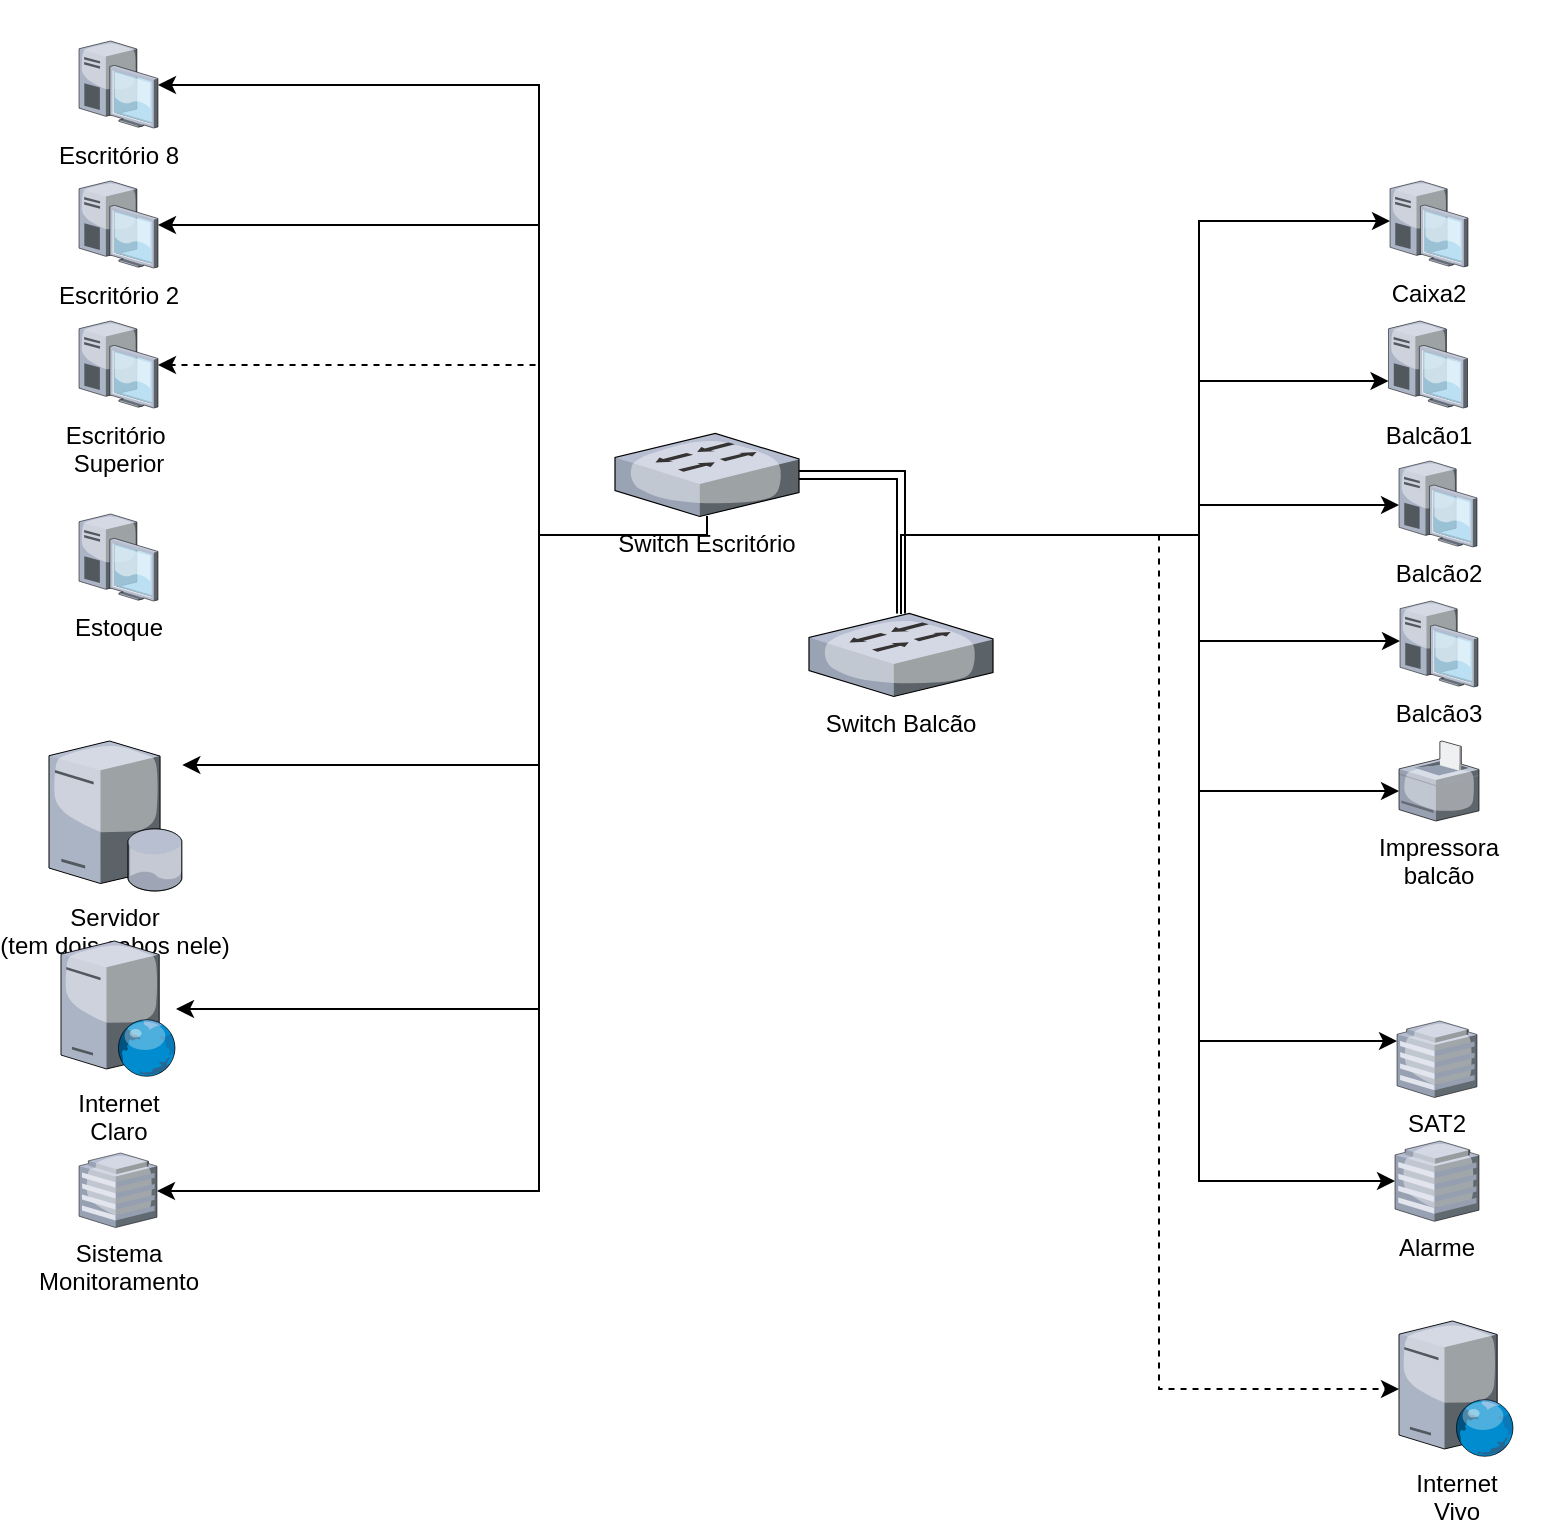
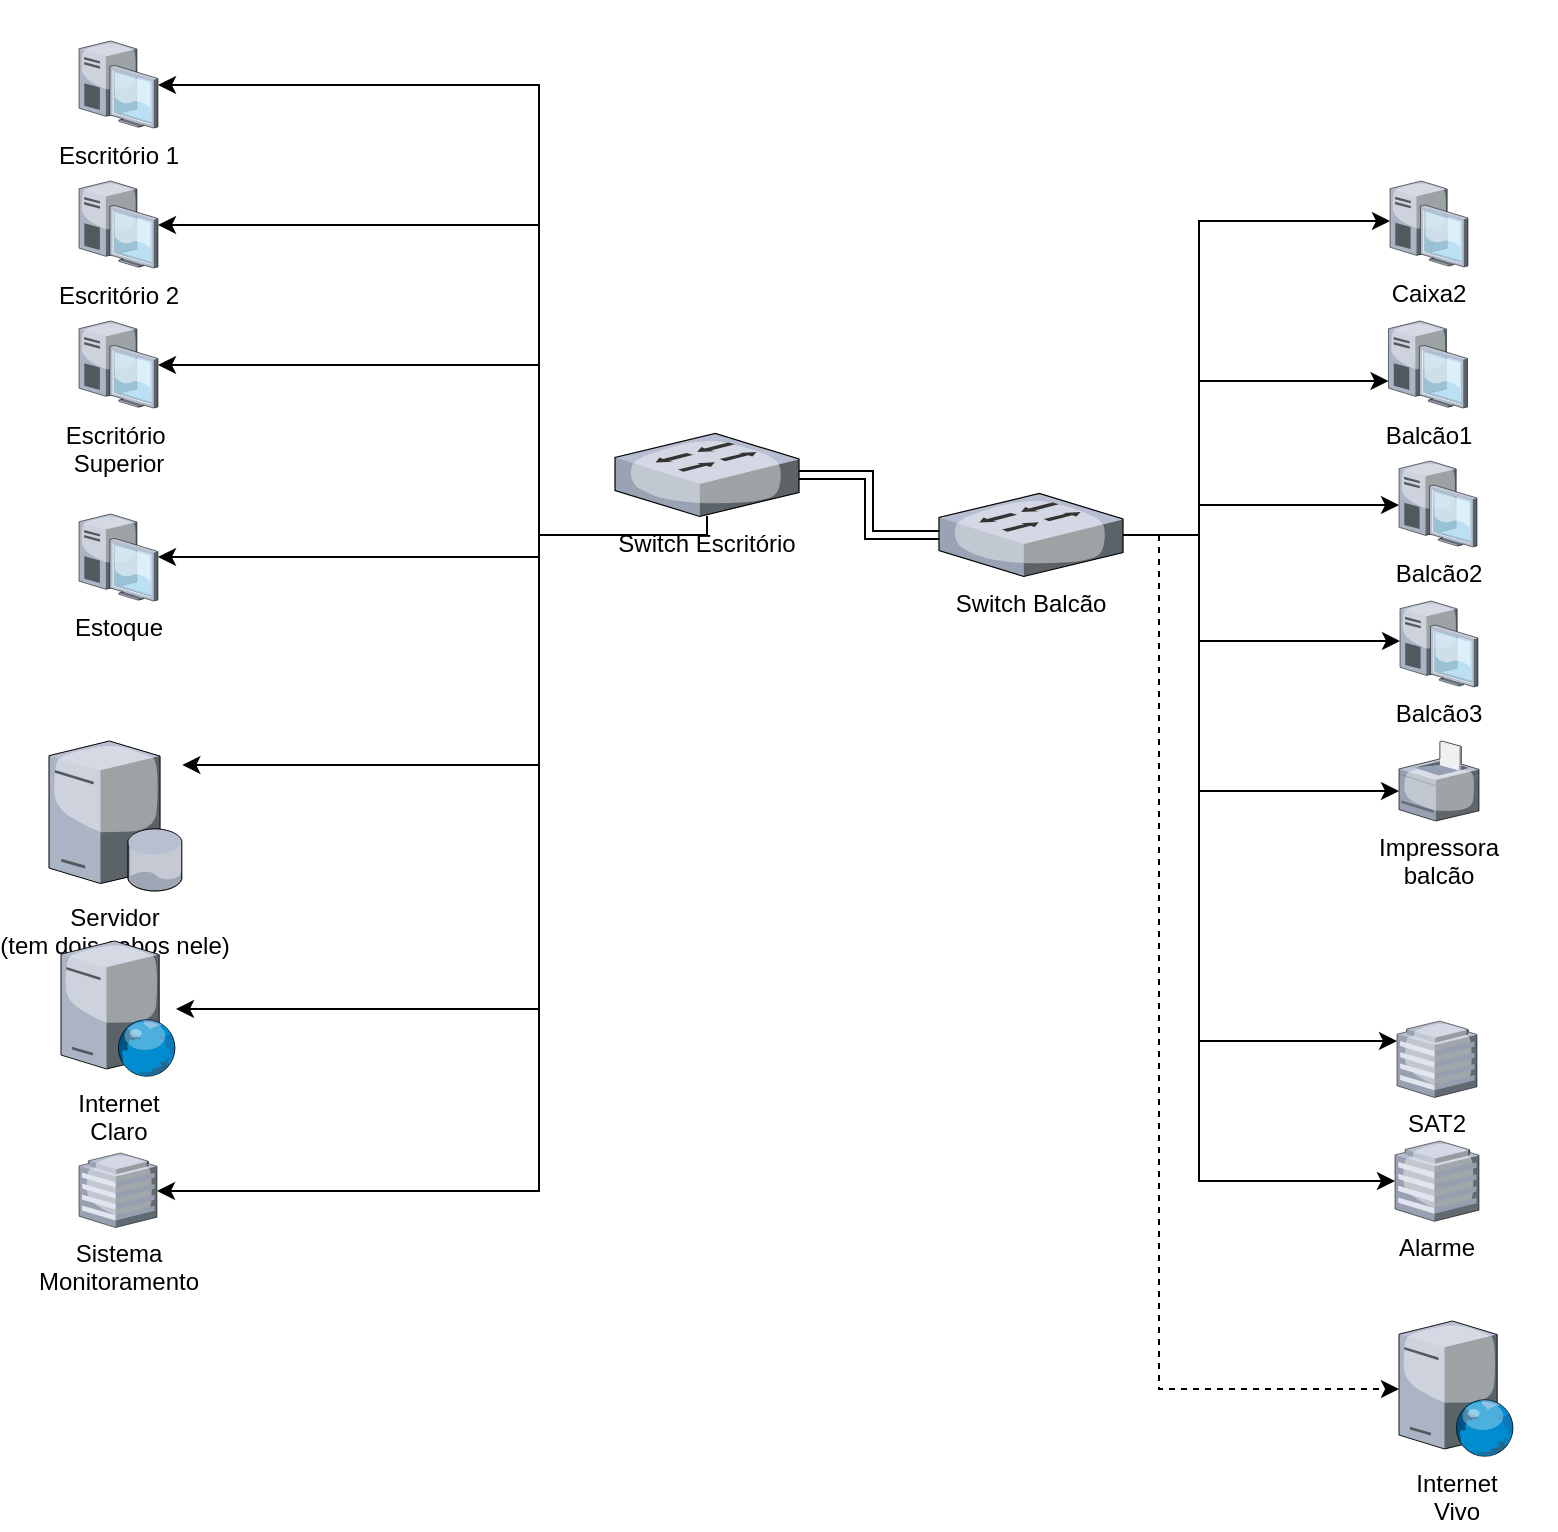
(120, 157) -> (120, 157)
(355, 365) -> (355, 365)
none -> (354, 557)
(901, 655) -> (1031, 535)
